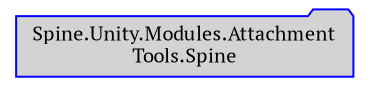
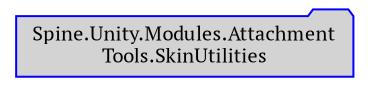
(185, 46) -> (185, 46)
